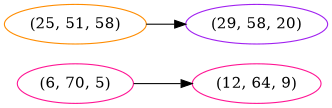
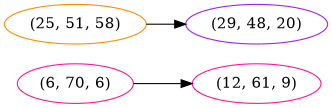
(257, 24) -> (257, 24)
(75, 84) -> (75, 84)
(257, 84) -> (257, 84)
